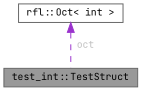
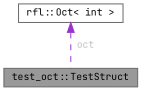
(71, 78) -> (71, 78)
